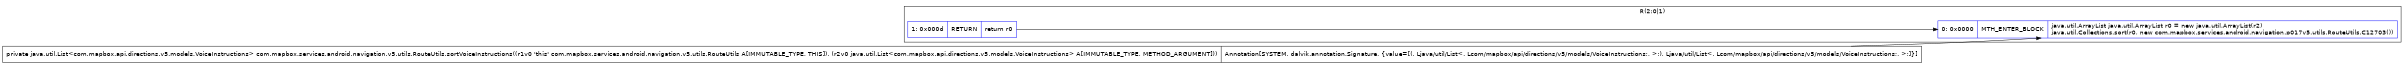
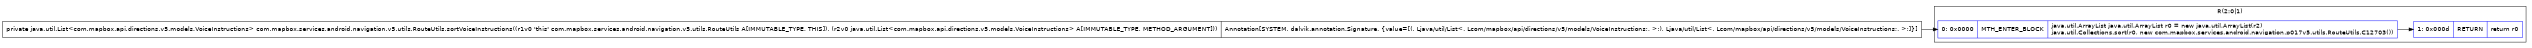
(1475, 29) -> (2403, 29)
